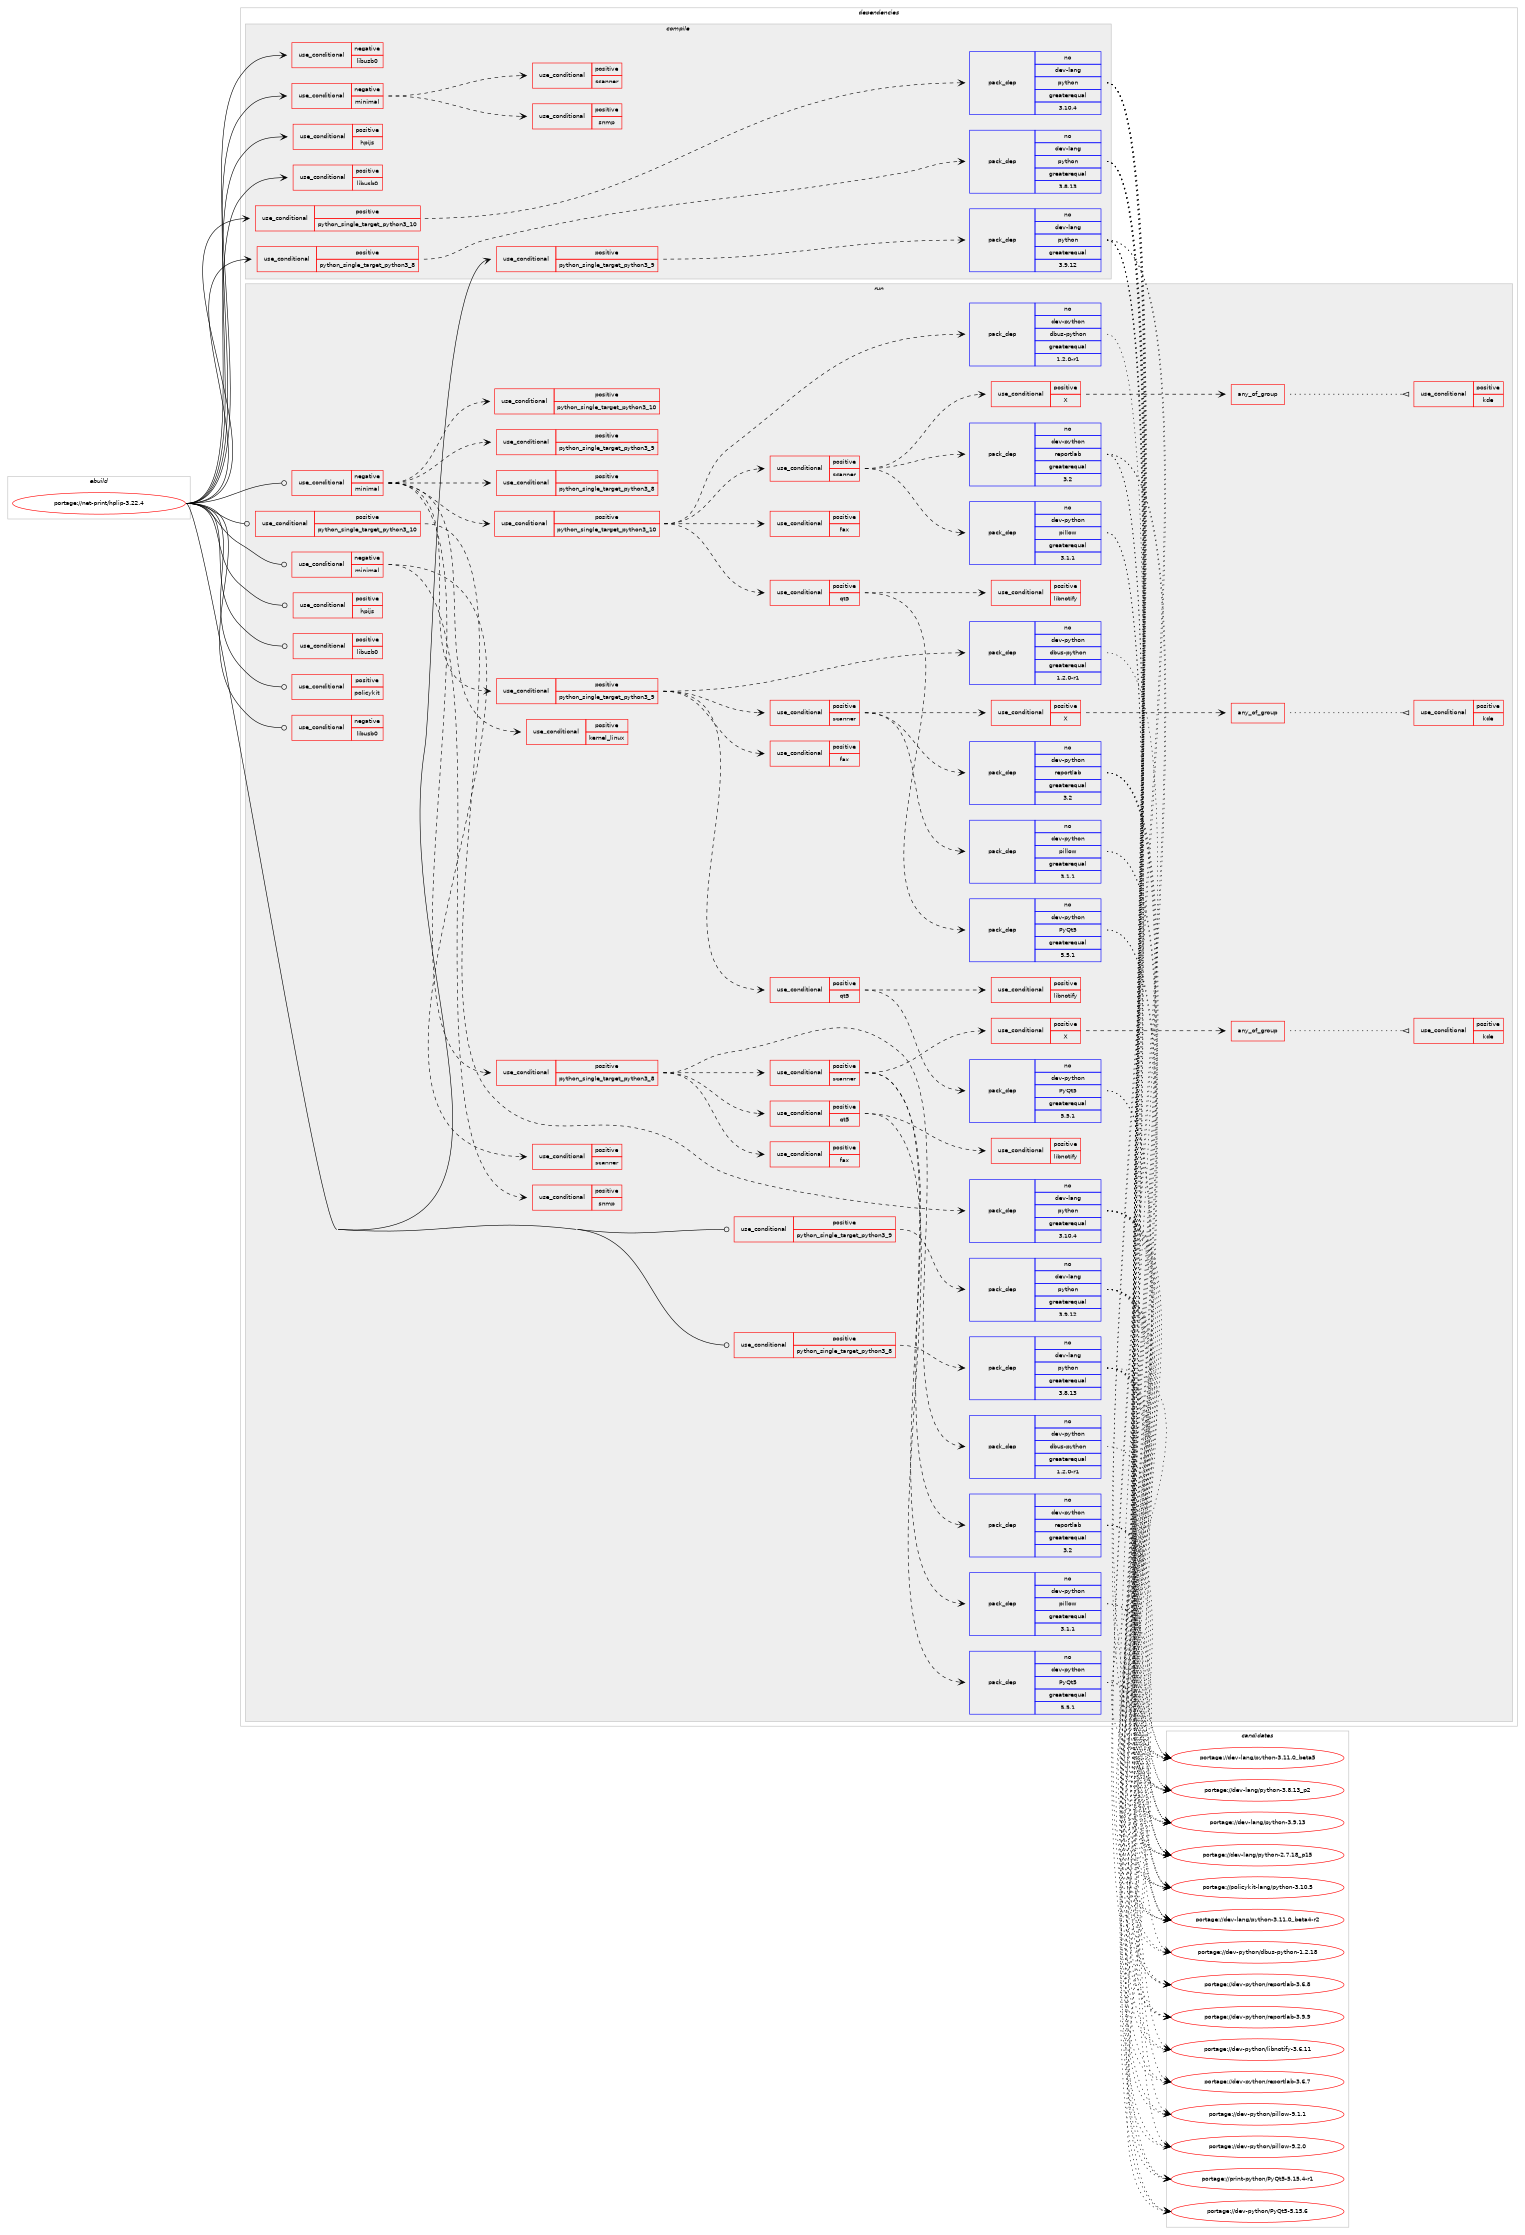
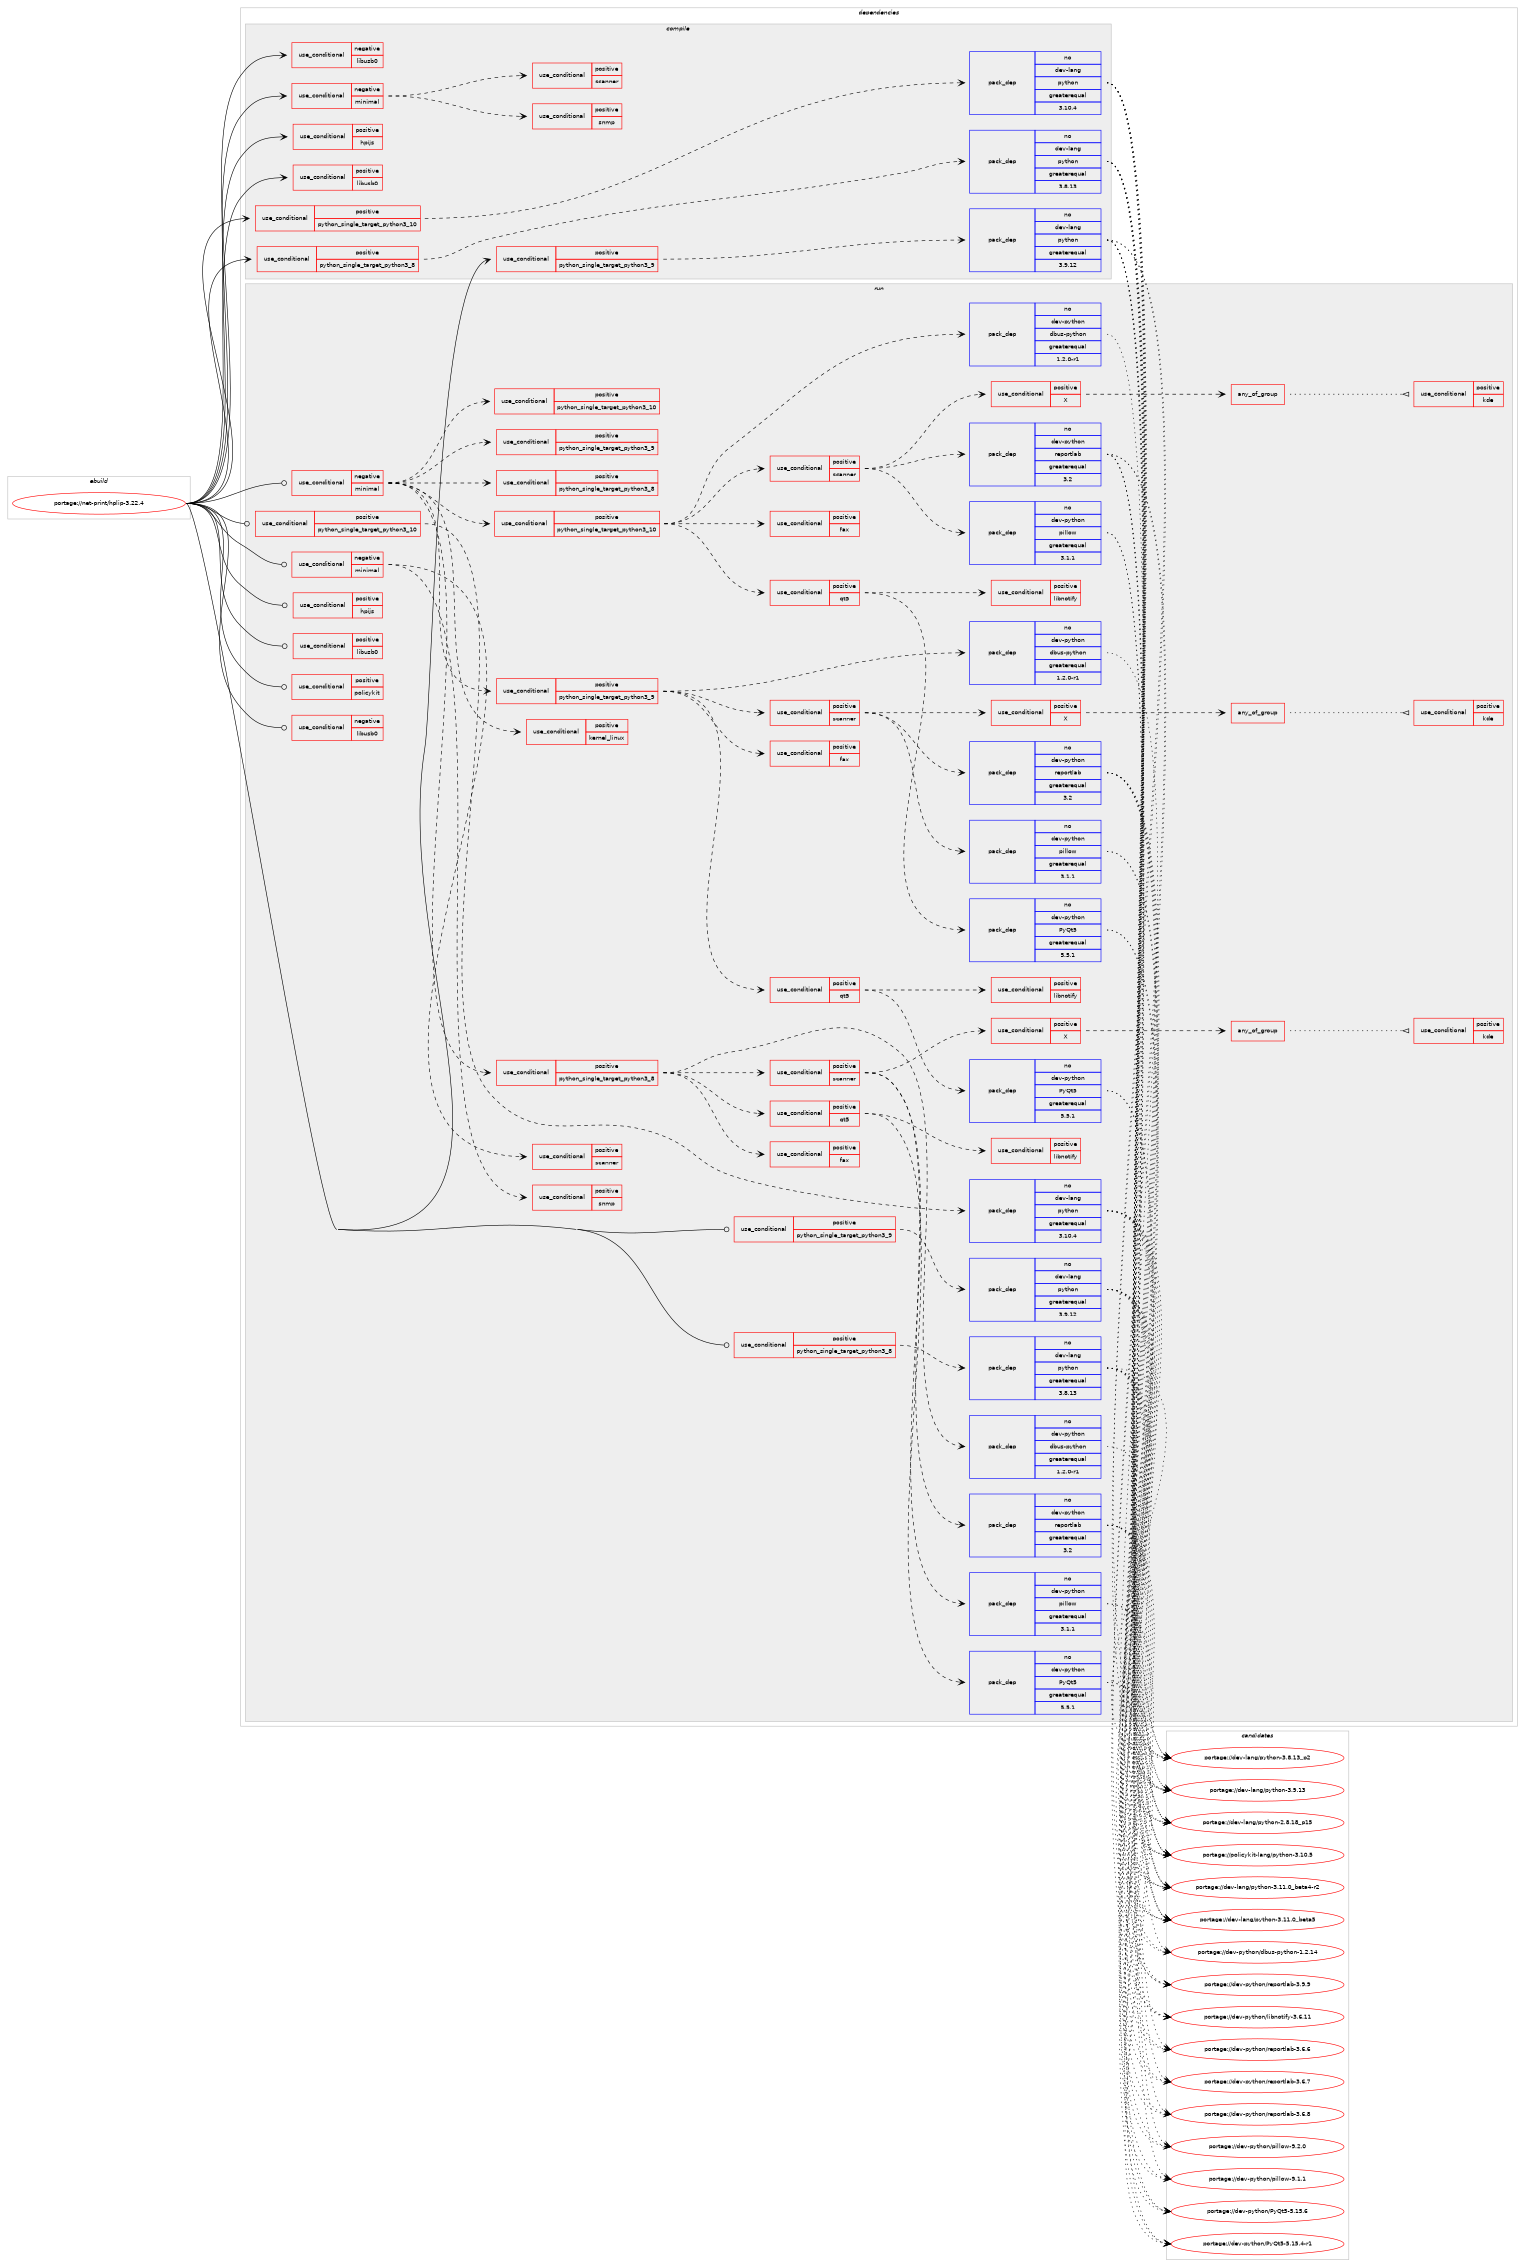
(1258, 1855) -> (1258, 1823)
(1258, 1952) -> (1258, 1952)
none -> (1258, 2050)
(1258, 2179) -> (1258, 2244)
